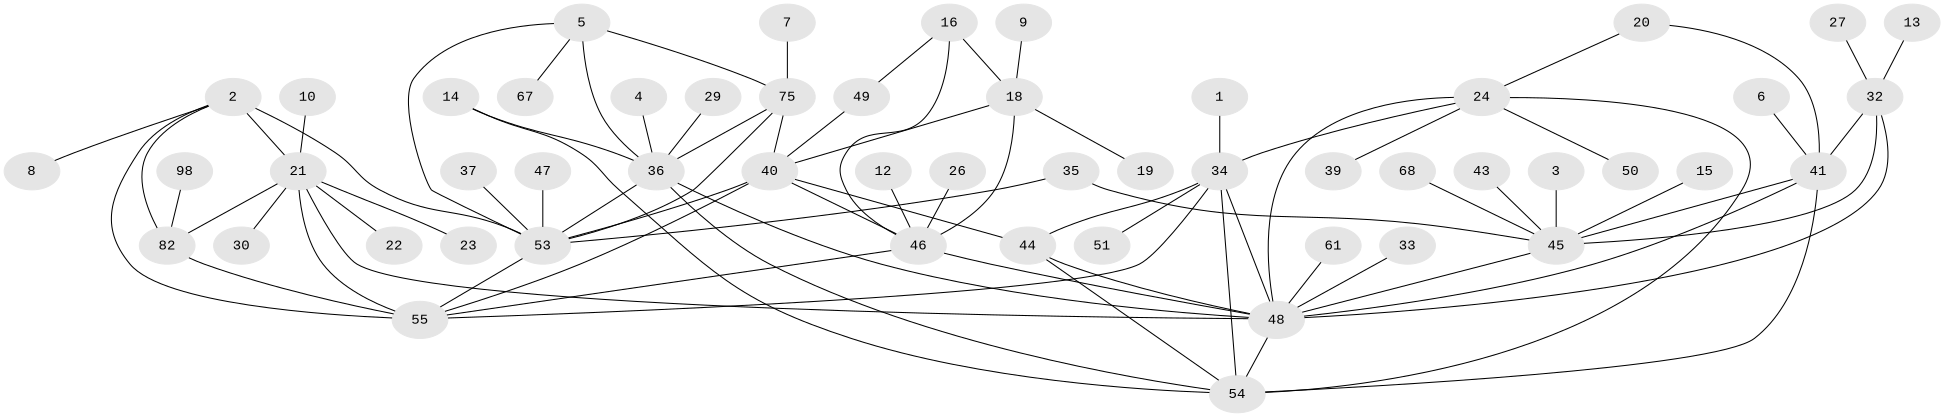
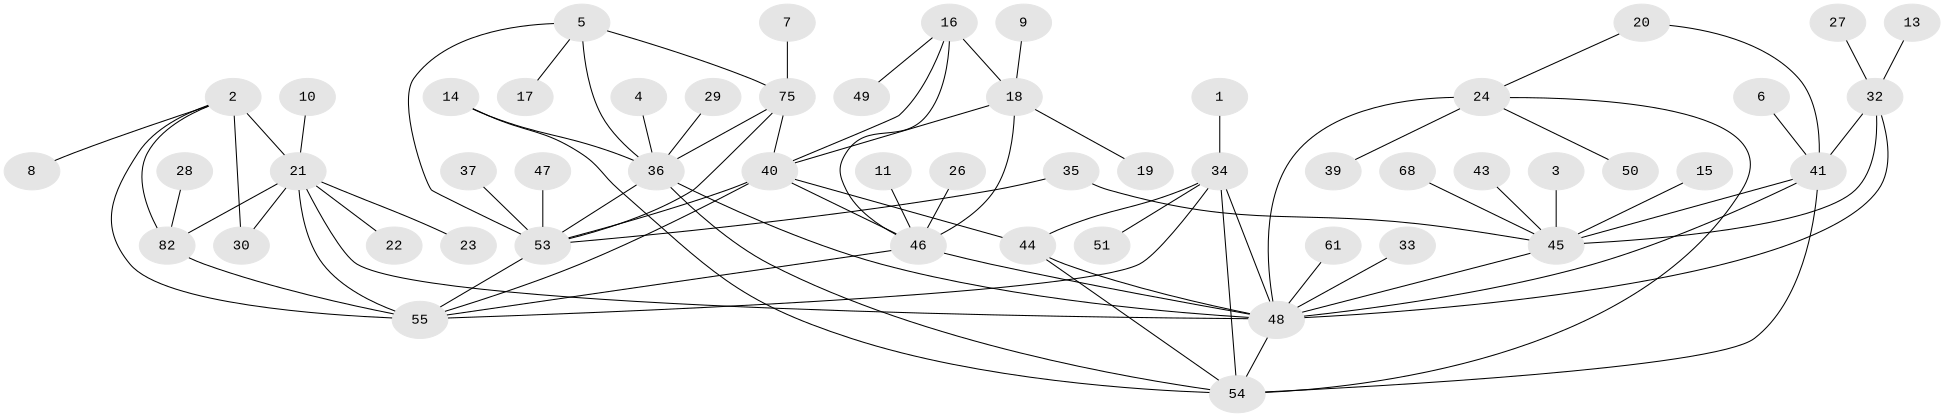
(525, 97) -> (525, 97)
(1348, 128) -> none
(816, 134) -> (886, 121)
(185, 171) -> (185, 171)
(883, 171) -> (883, 171)
(379, 190) -> (237, 171)
